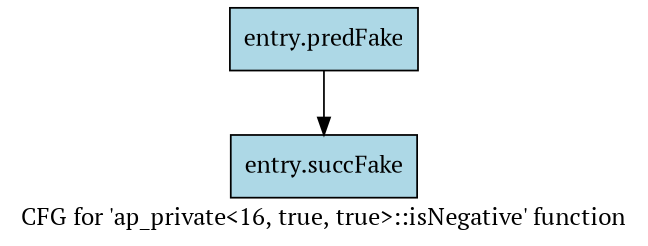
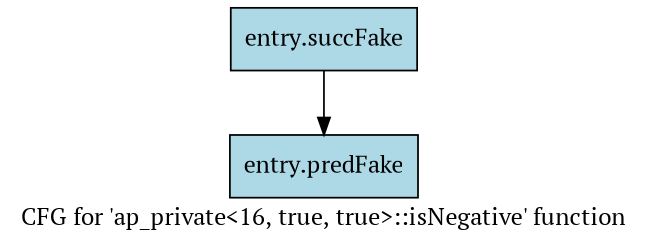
(324, 94) -> (324, 94)
